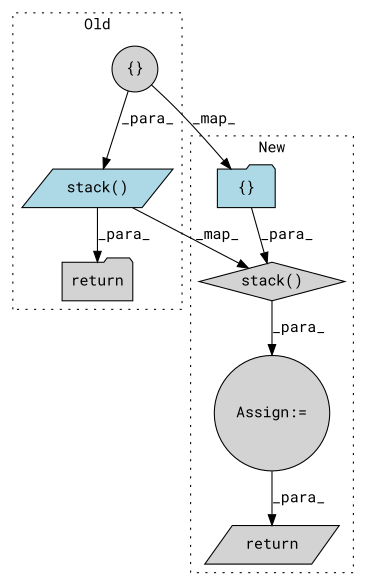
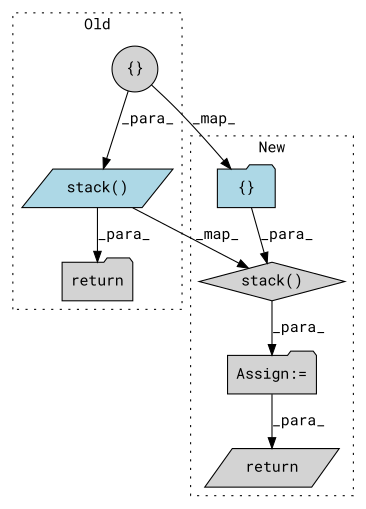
(272, 413) -> (272, 375)
